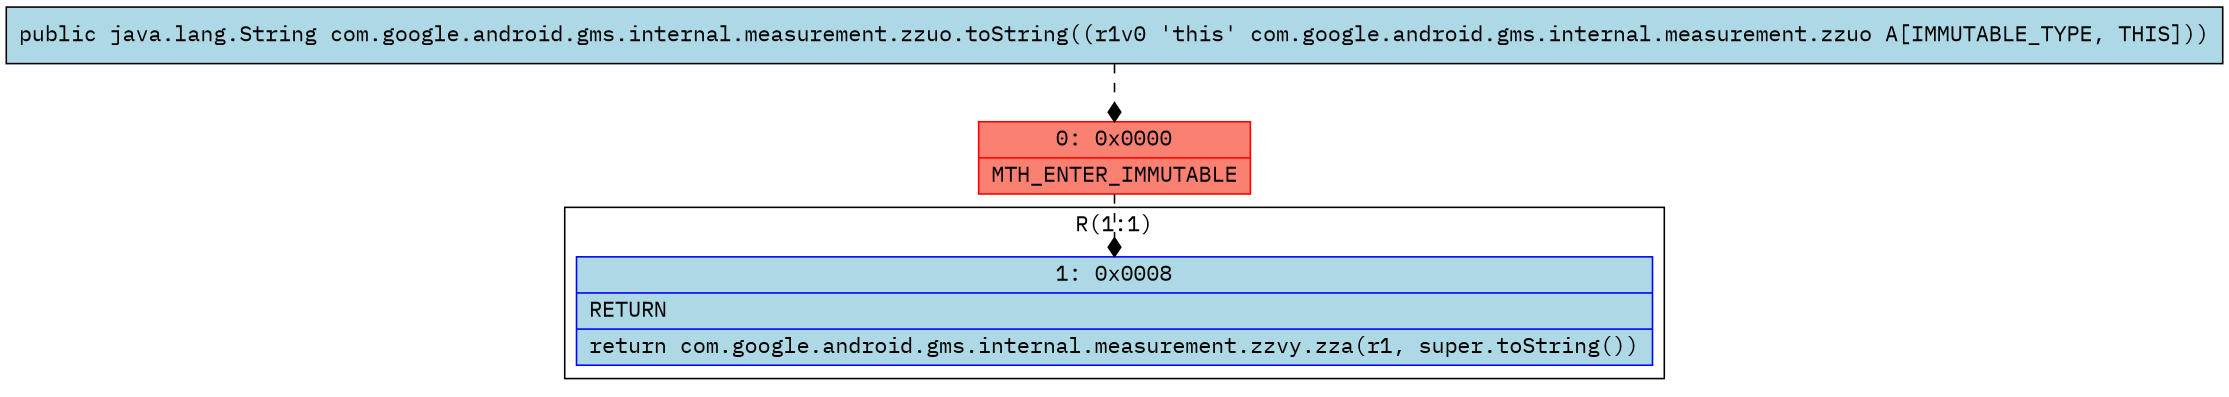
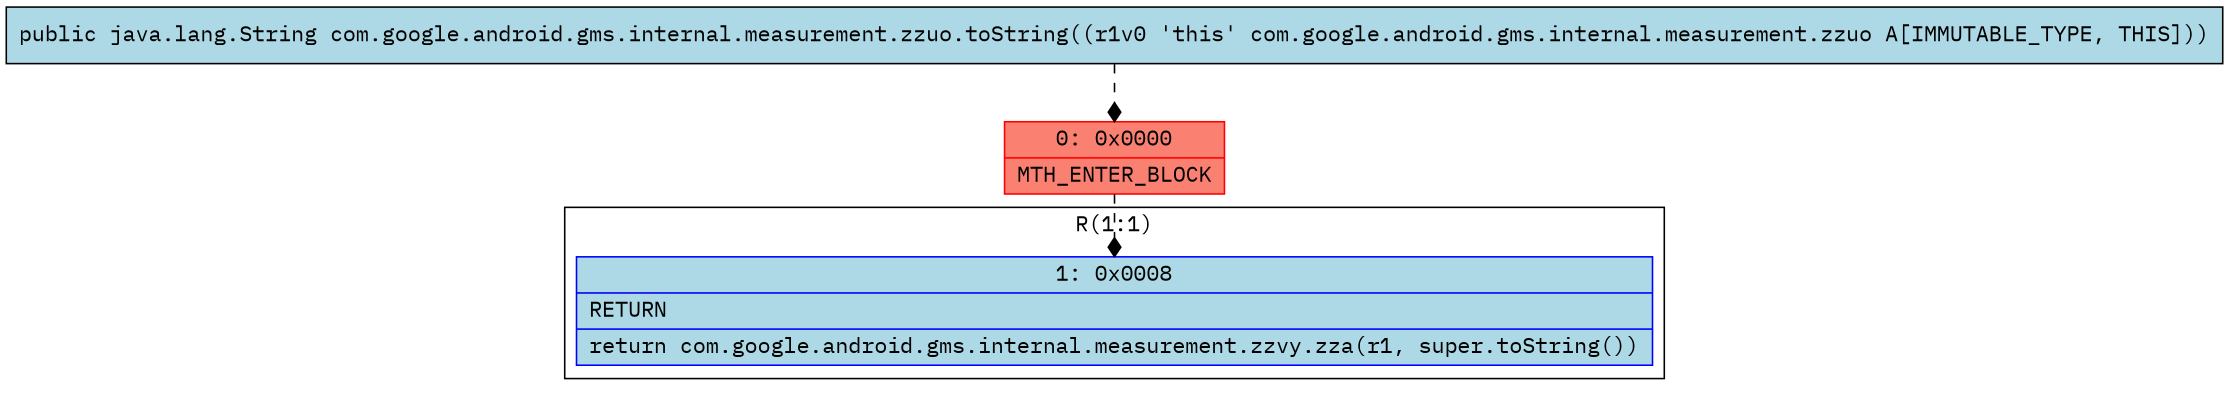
(1115, 175) -> (1115, 175)
